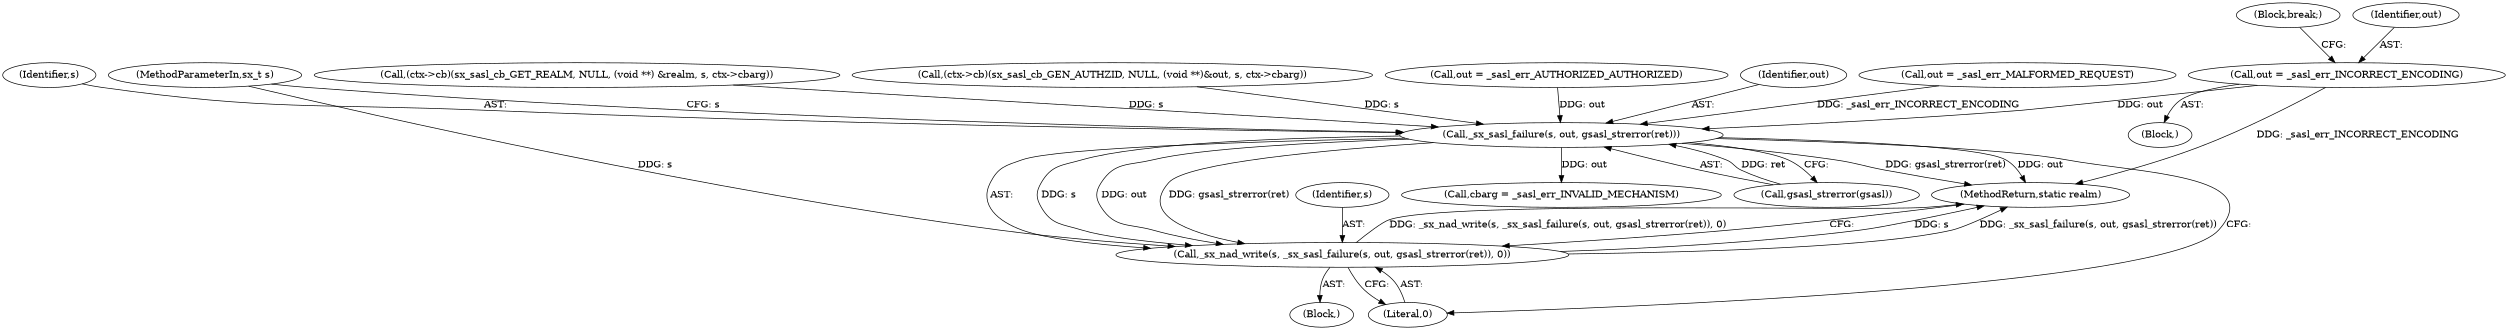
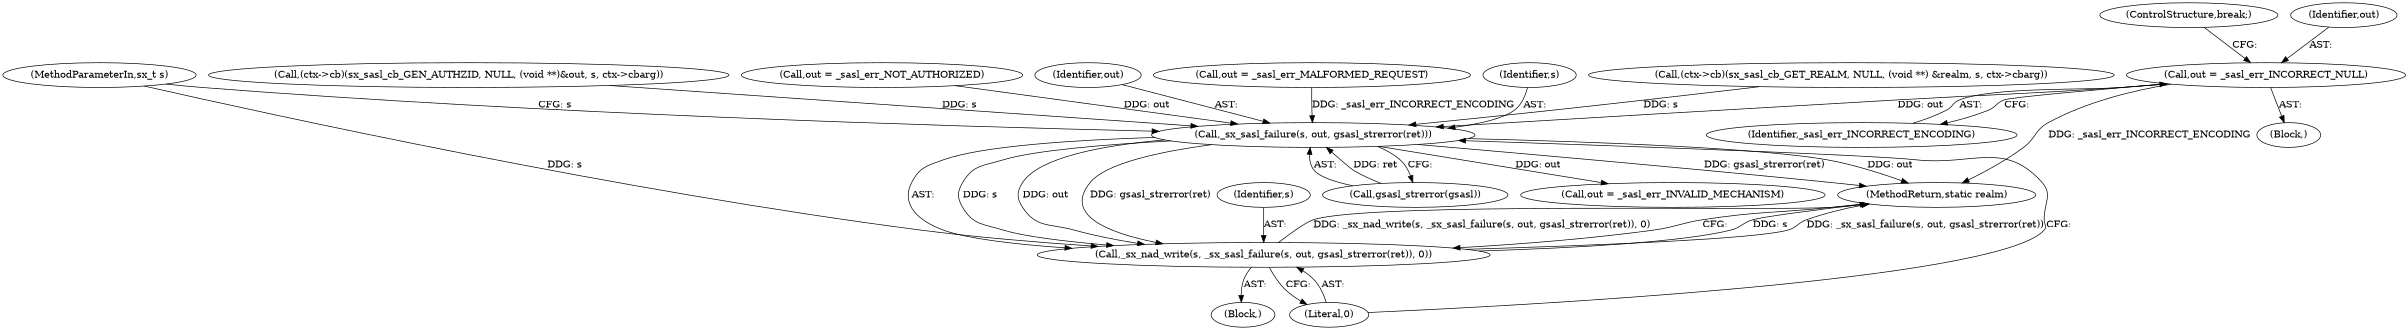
(2288, 15) -> (2189, 15)
(1557, 75) -> (882, 75)
(2347, 75) -> (2266, 75)
none -> (1862, 135)
(1561, 195) -> (1673, 195)
(2114, 263) -> (2022, 241)
